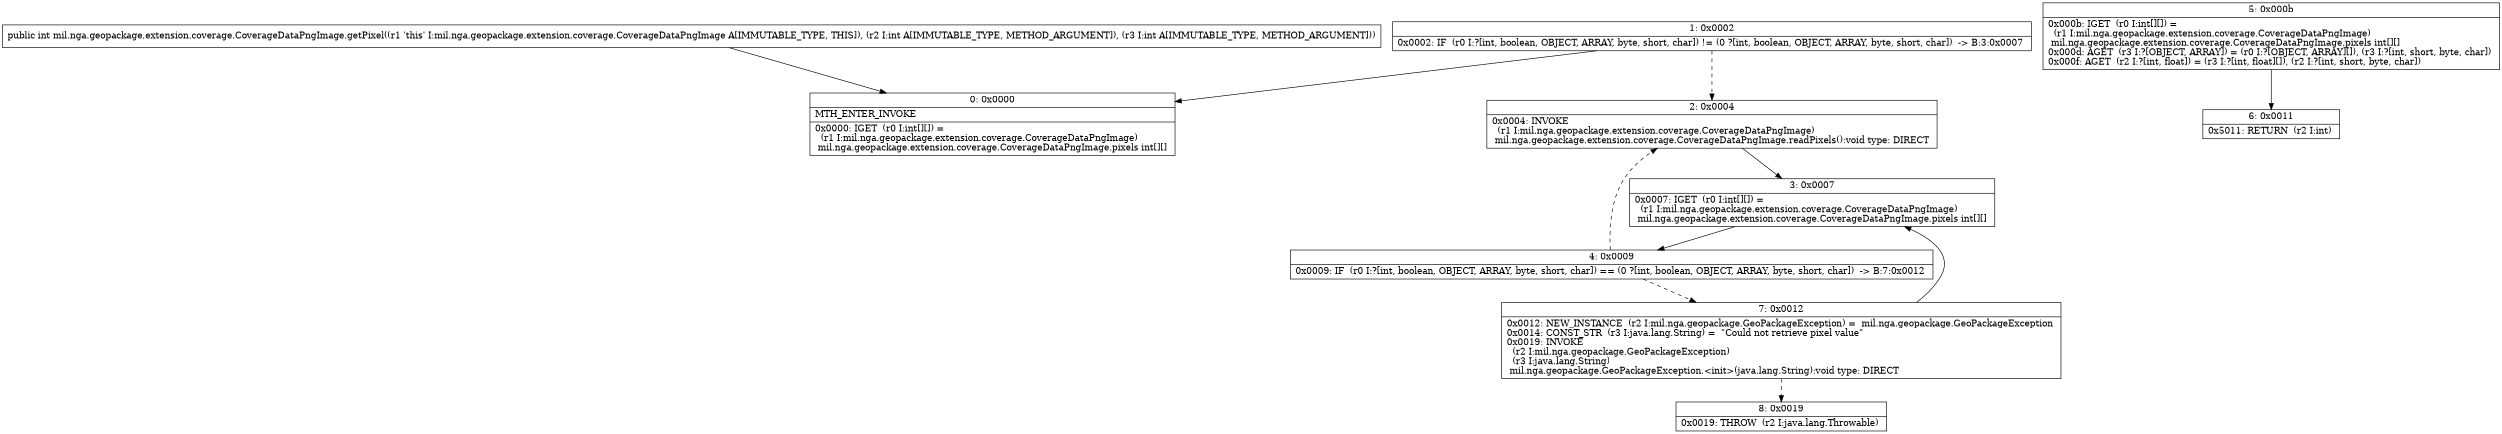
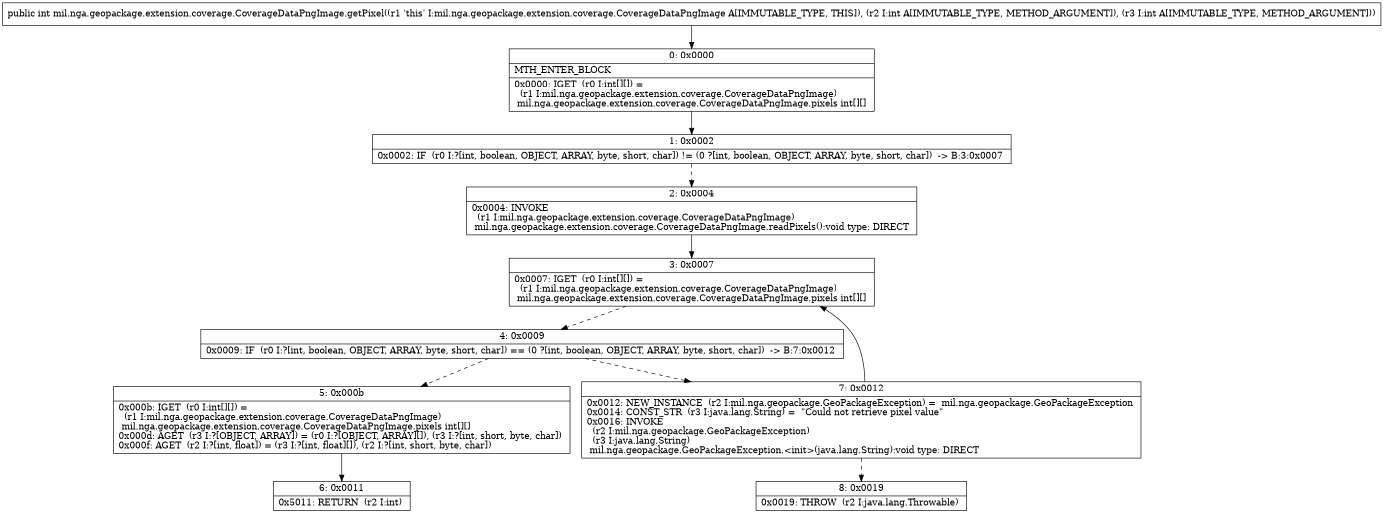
(1389, 76) -> (692, 120)
(866, 114) -> (563, 70)
(1617, 194) -> (458, 371)
(1699, 237) -> (597, 317)
(1548, 343) -> (628, 422)
